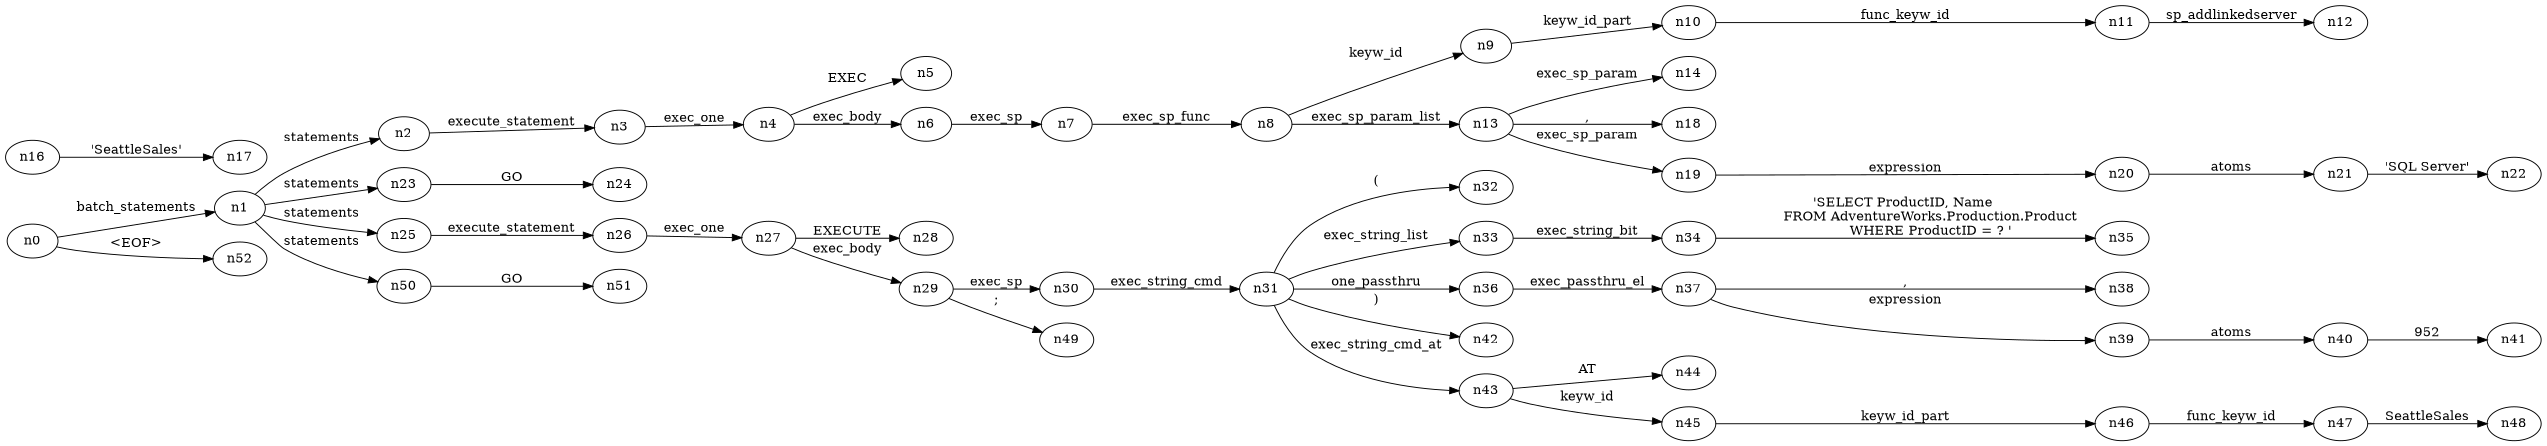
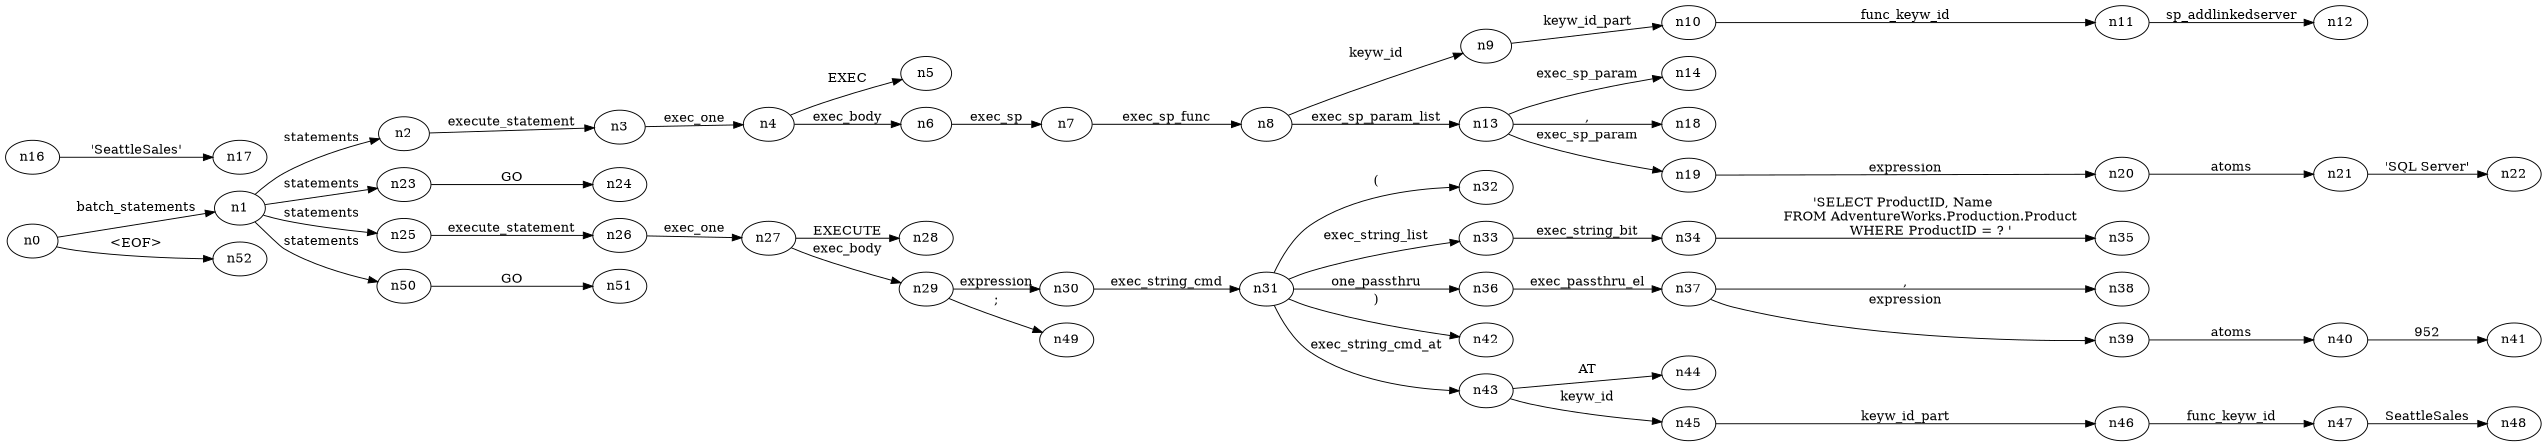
(996, 282) -> (996, 282)
